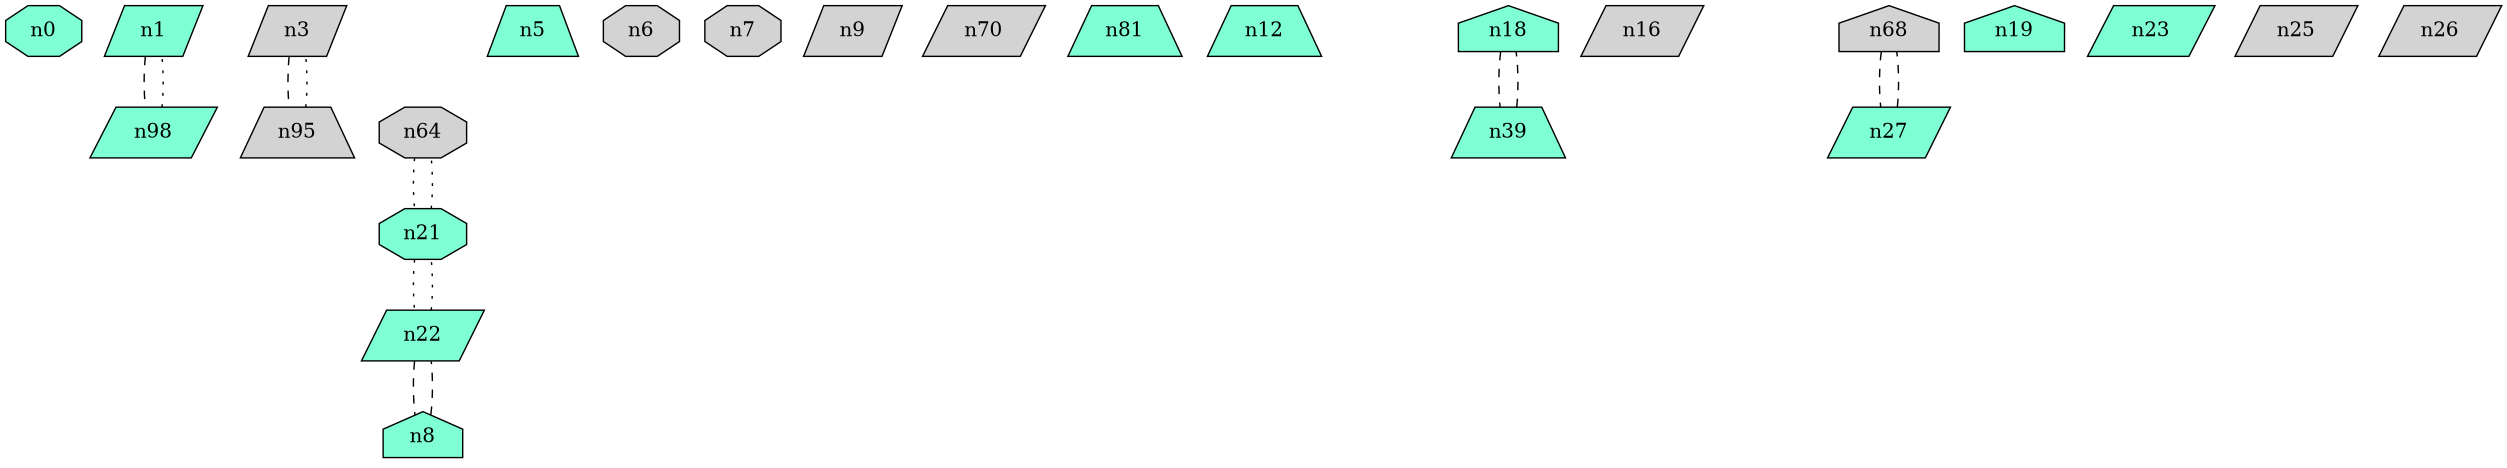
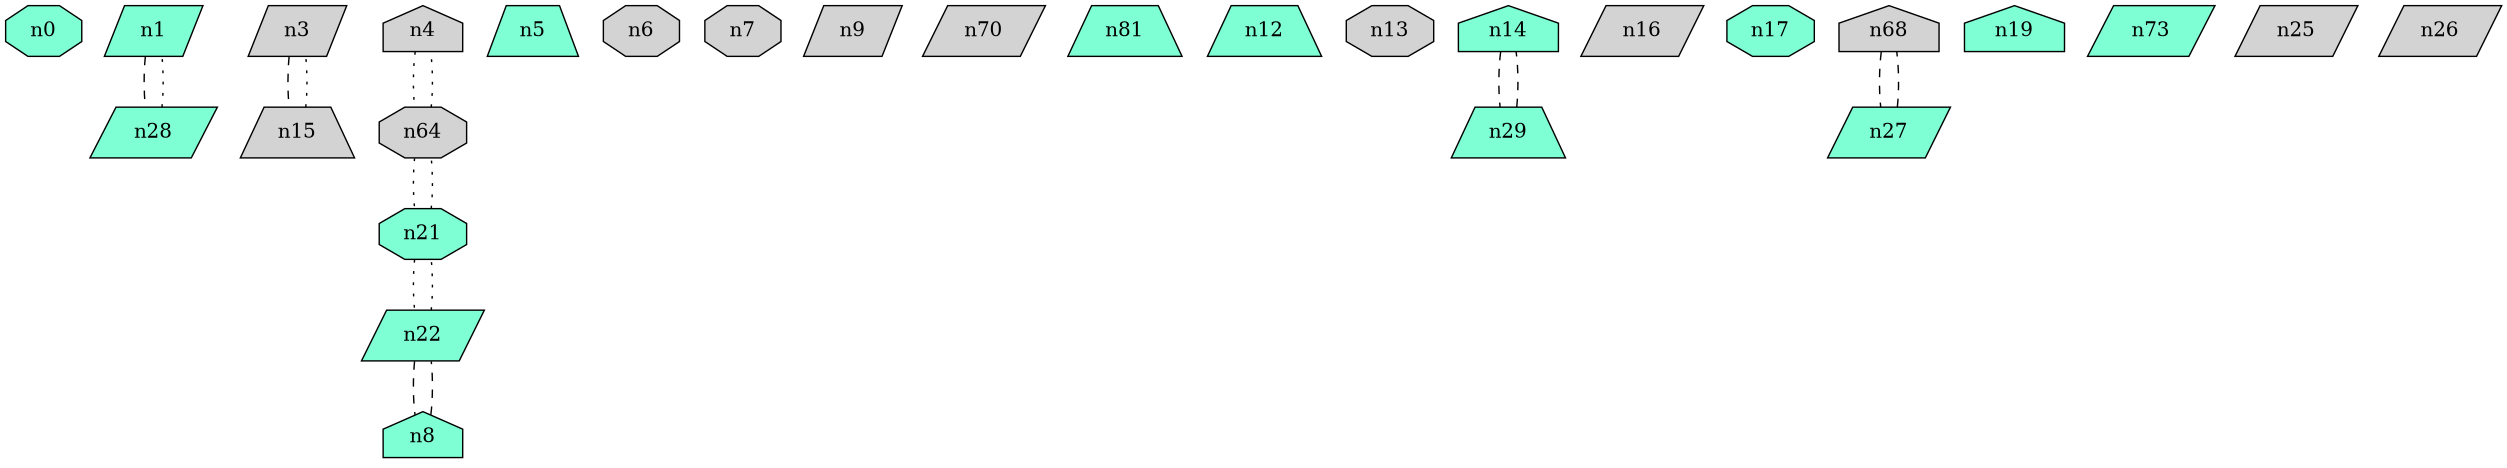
none -> (423, 31)
none -> (1390, 31)
(1508, 31) -> (1508, 31)
none -> (1771, 31)
(2151, 31) -> (2151, 31)
(154, 133) -> (154, 133)
(297, 133) -> (297, 133)
(1508, 133) -> (1508, 133)
